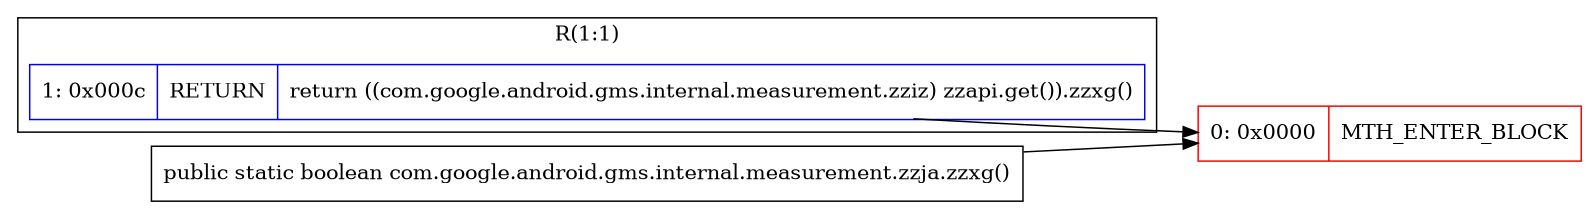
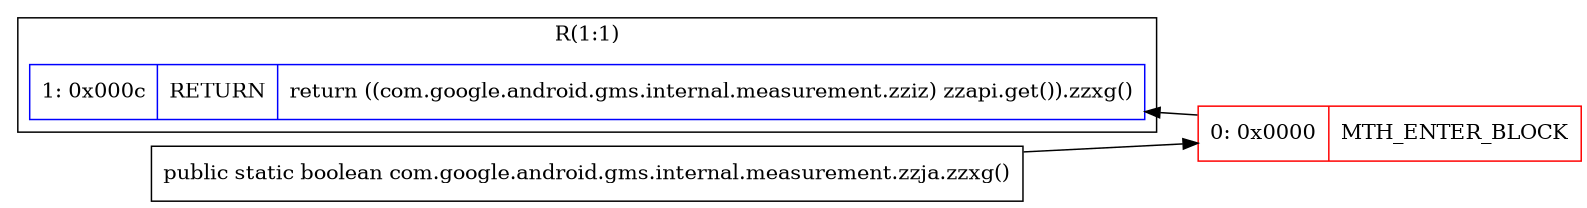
(994, 123) -> (1179, 114)
